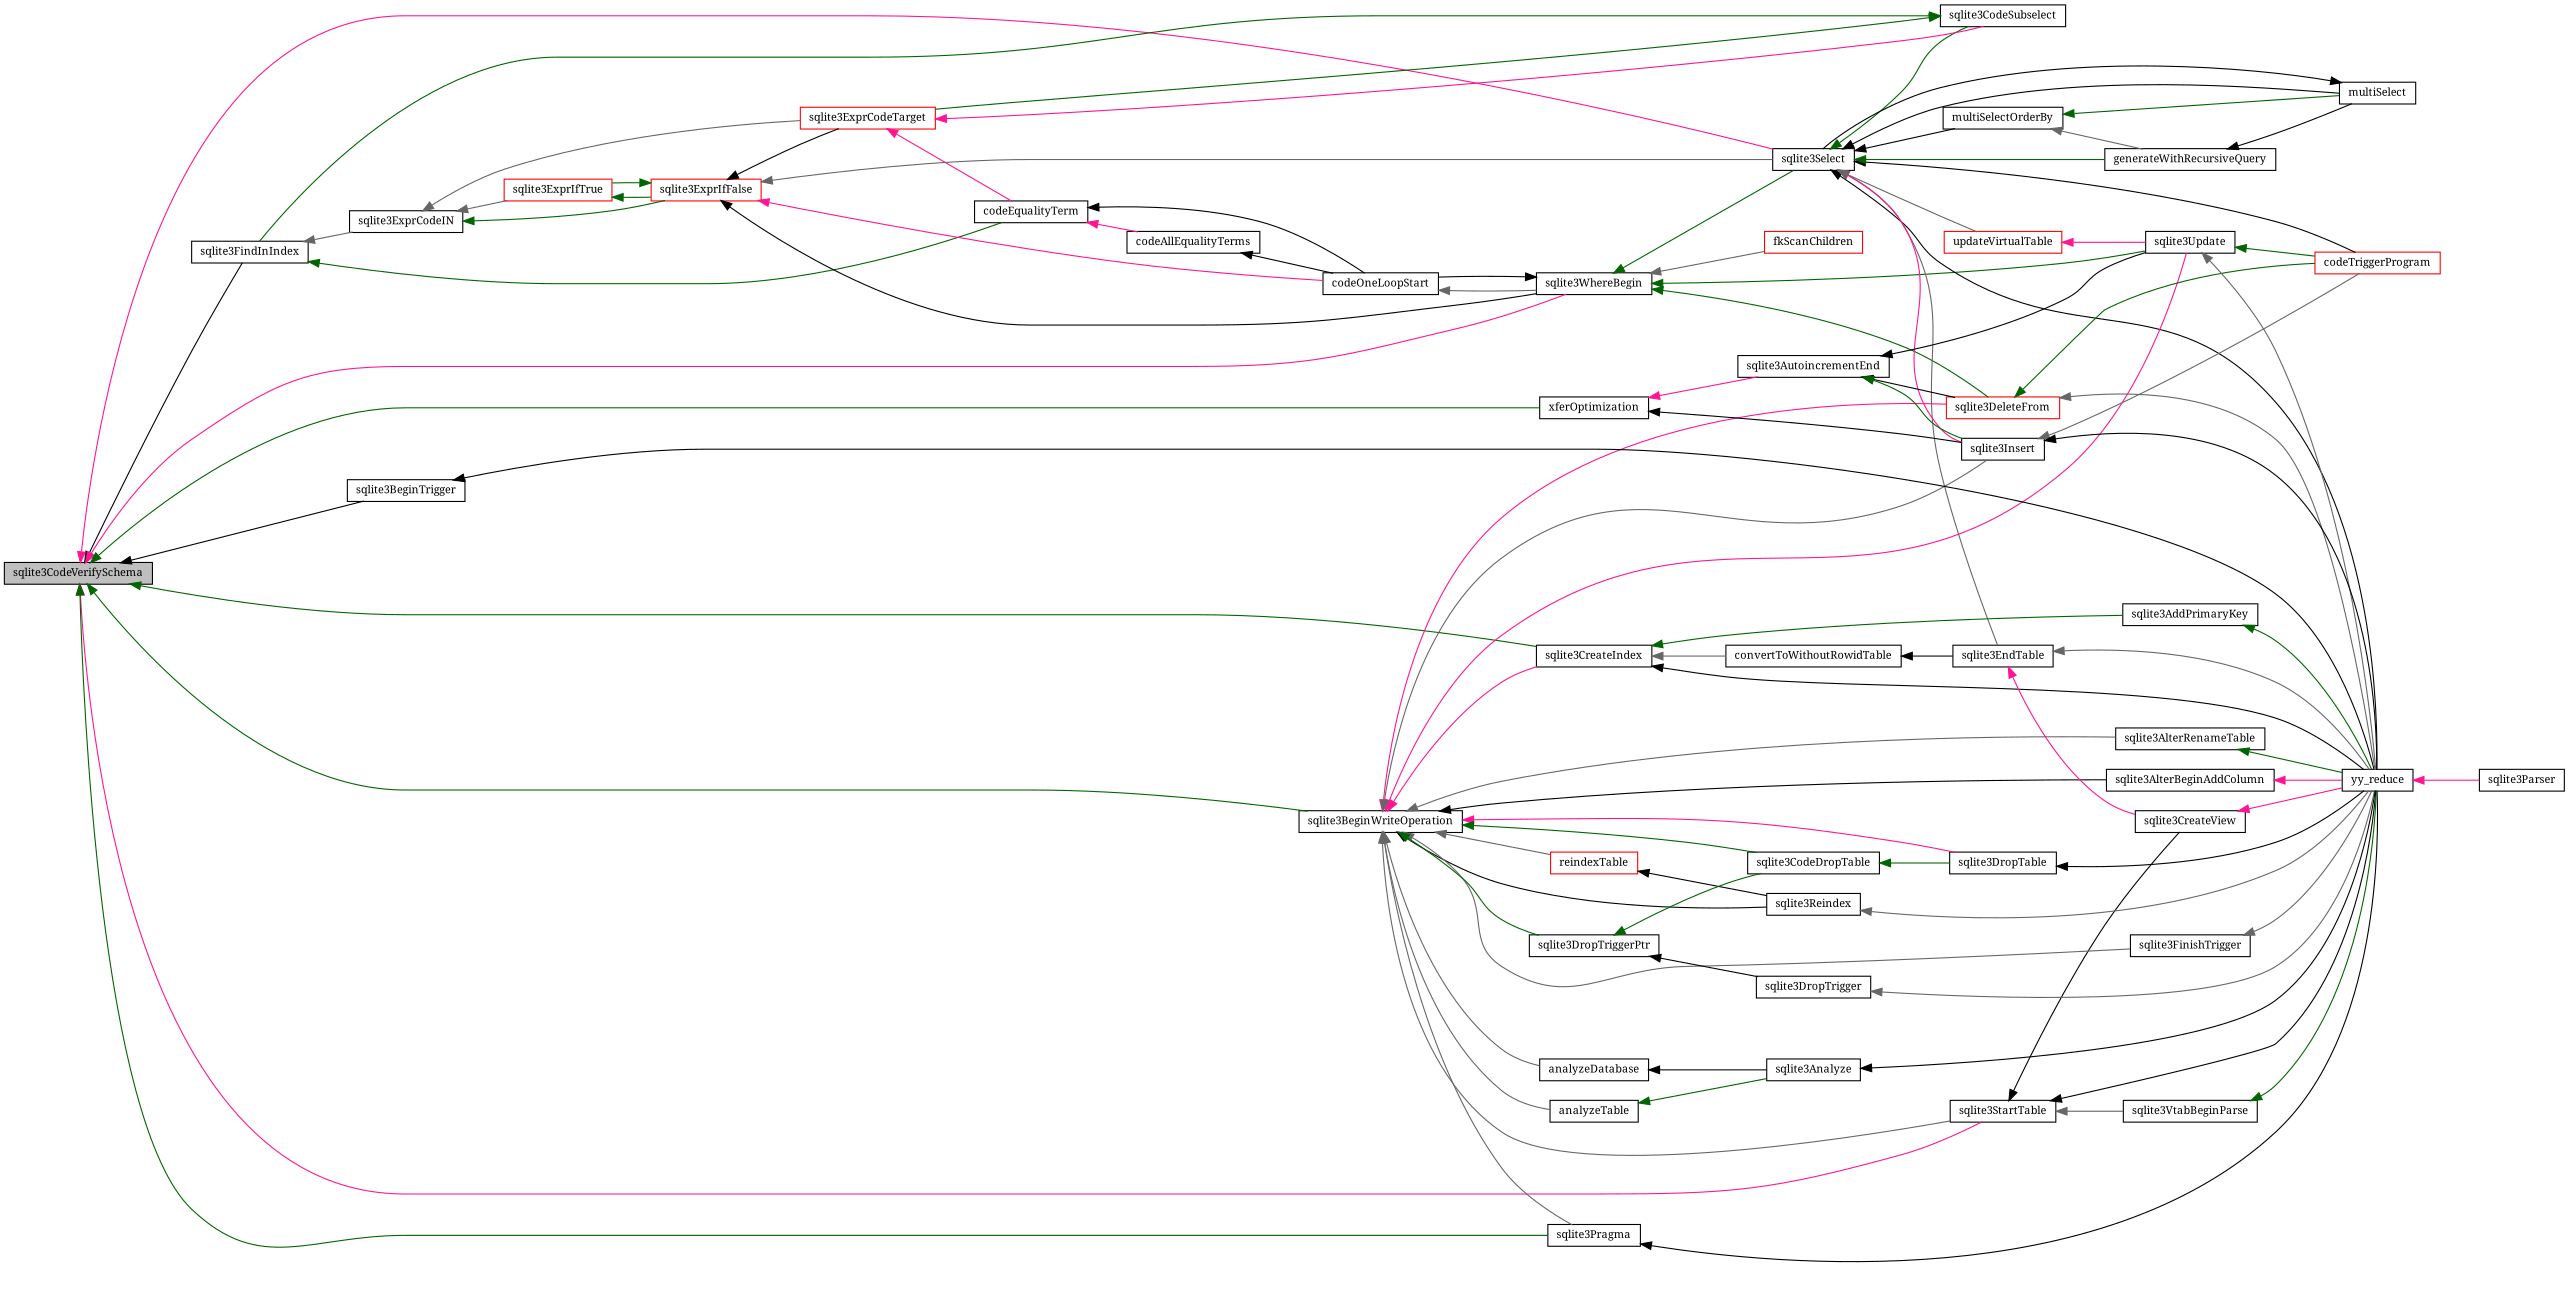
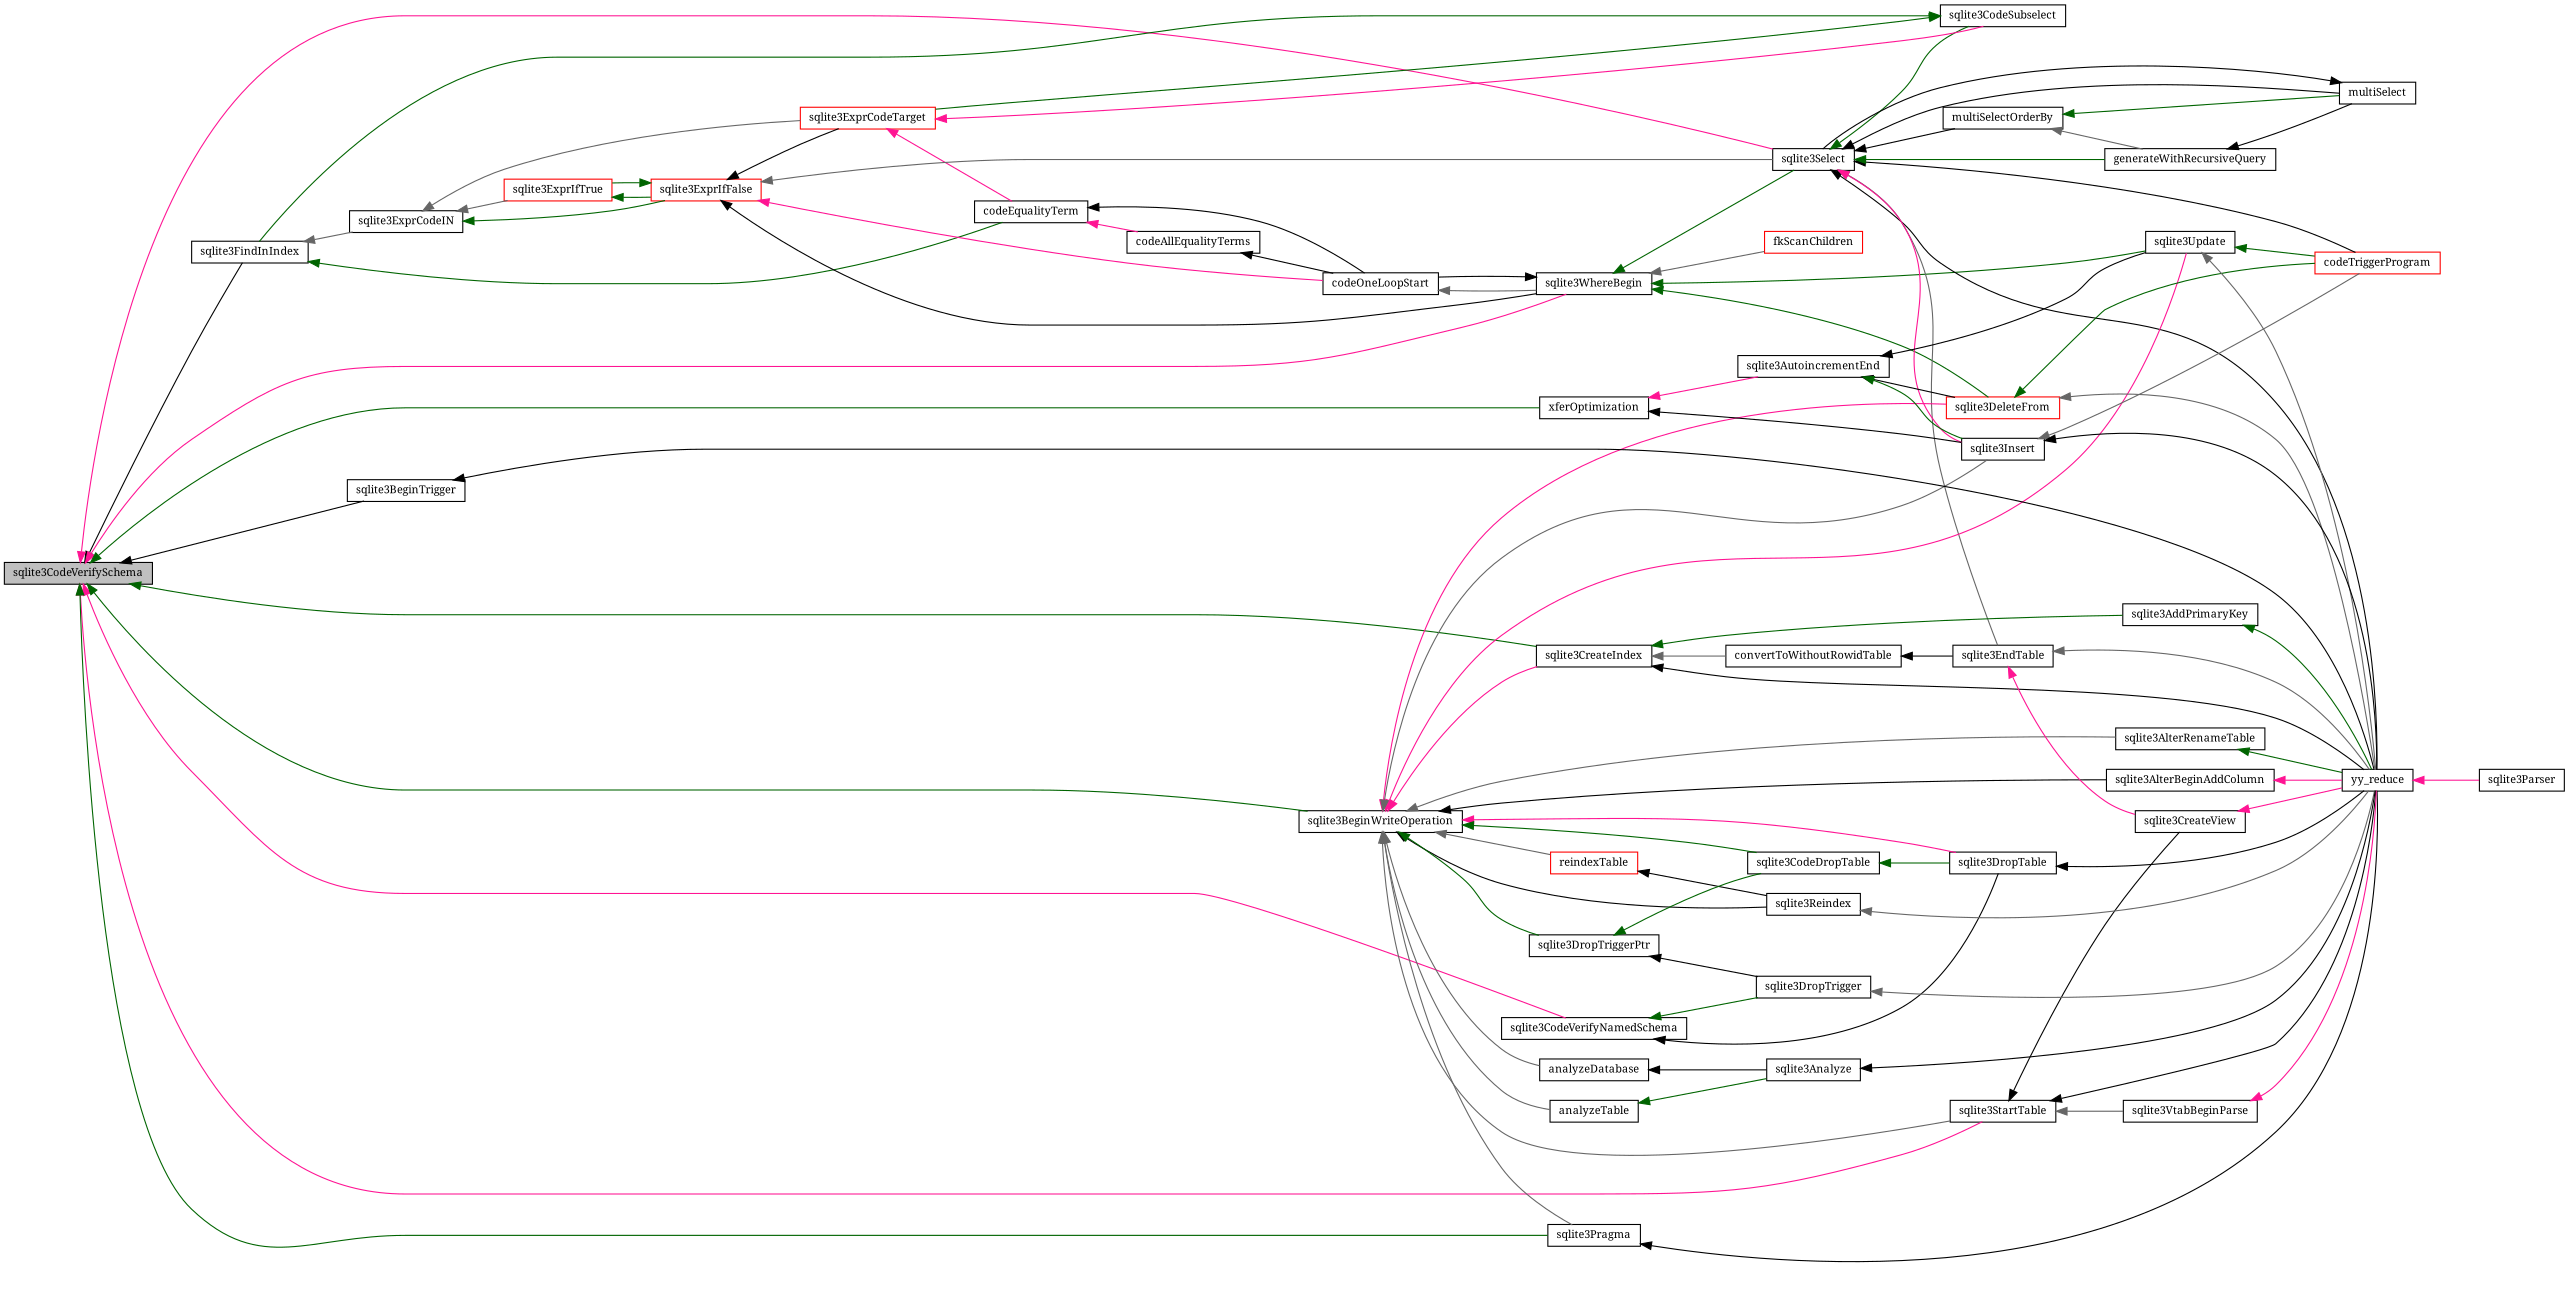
(2003, 242) -> none
(2190, 946) -> none
(2349, 956) -> (2349, 956)
none -> (1594, 1028)
